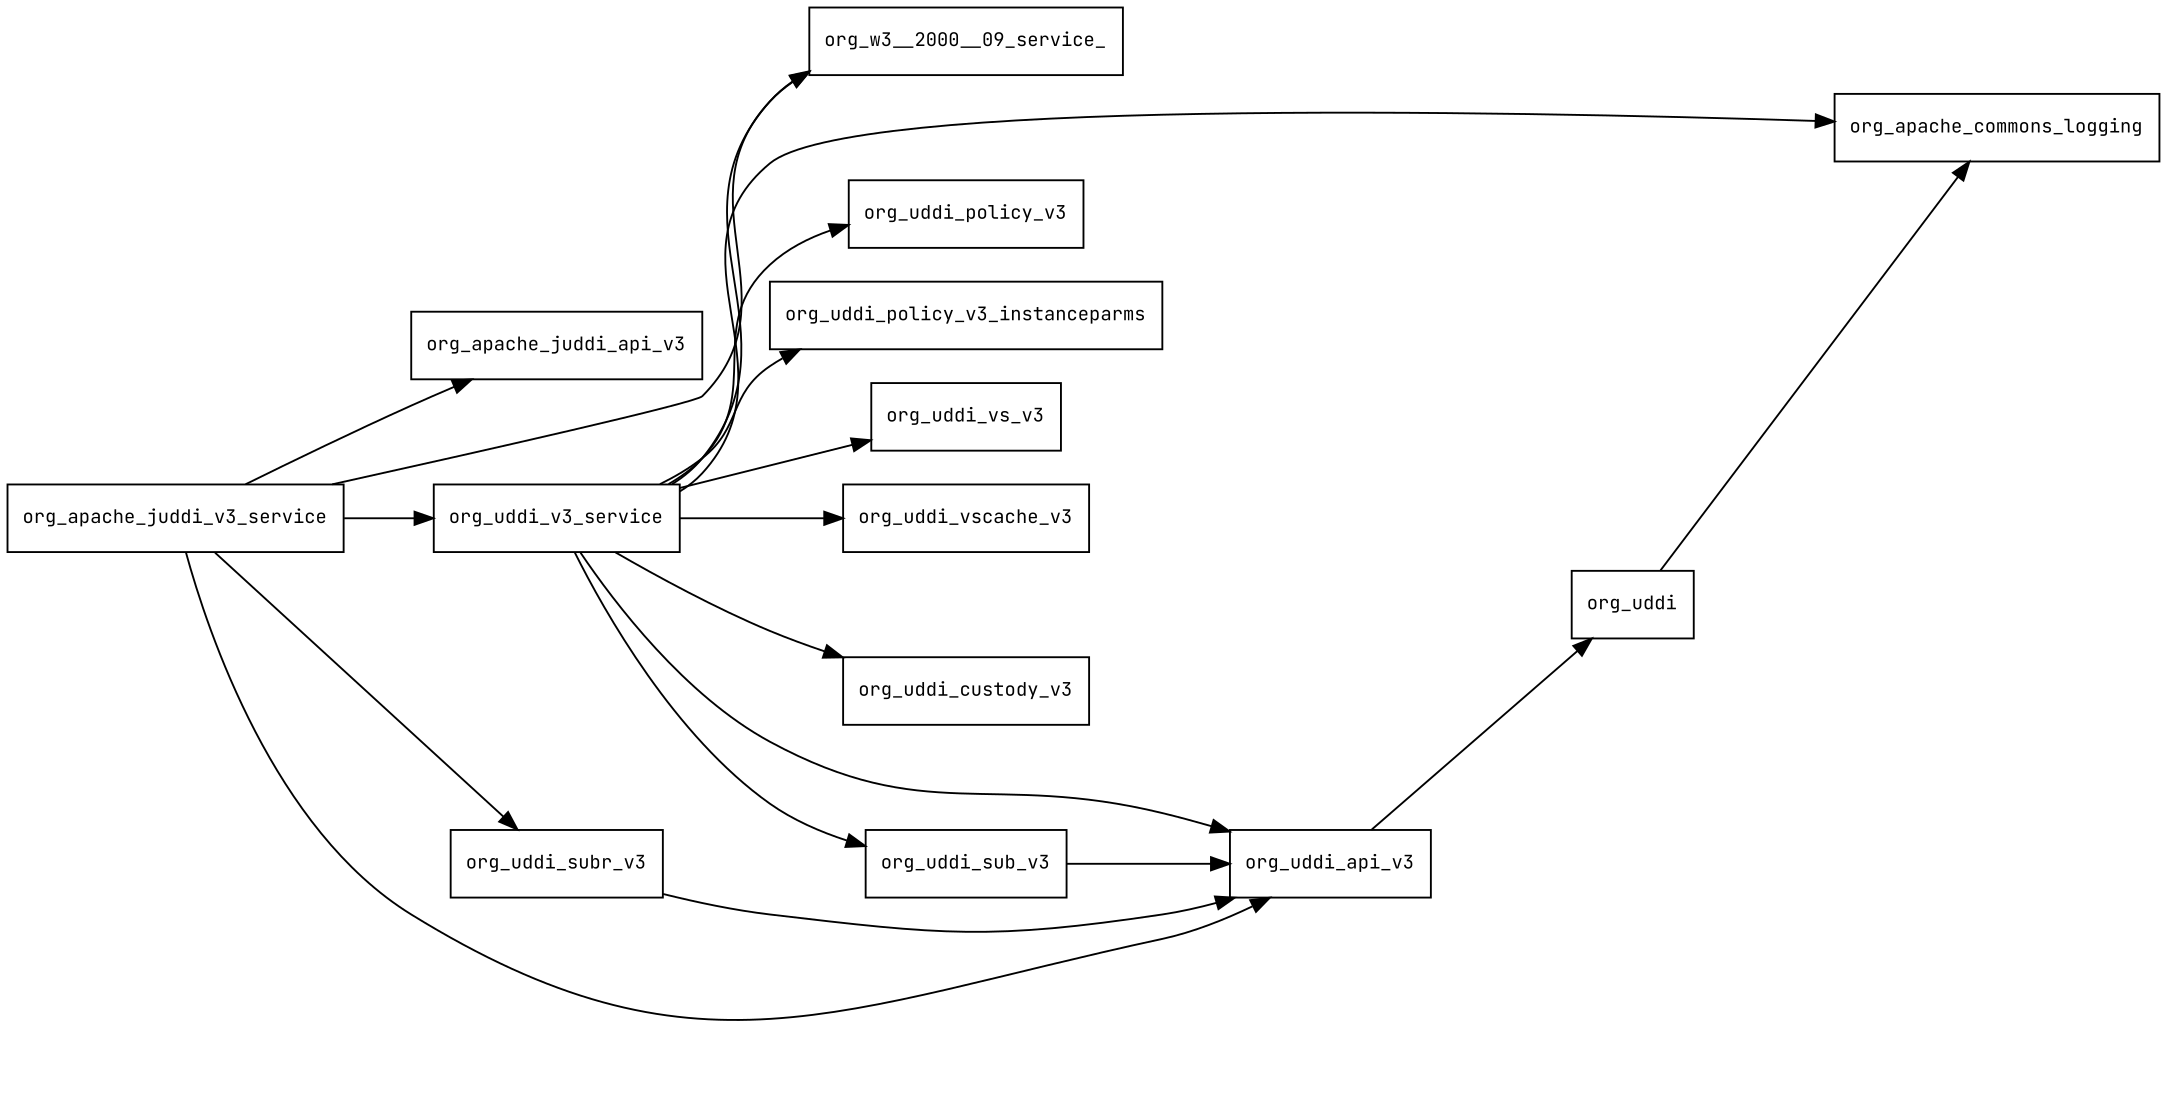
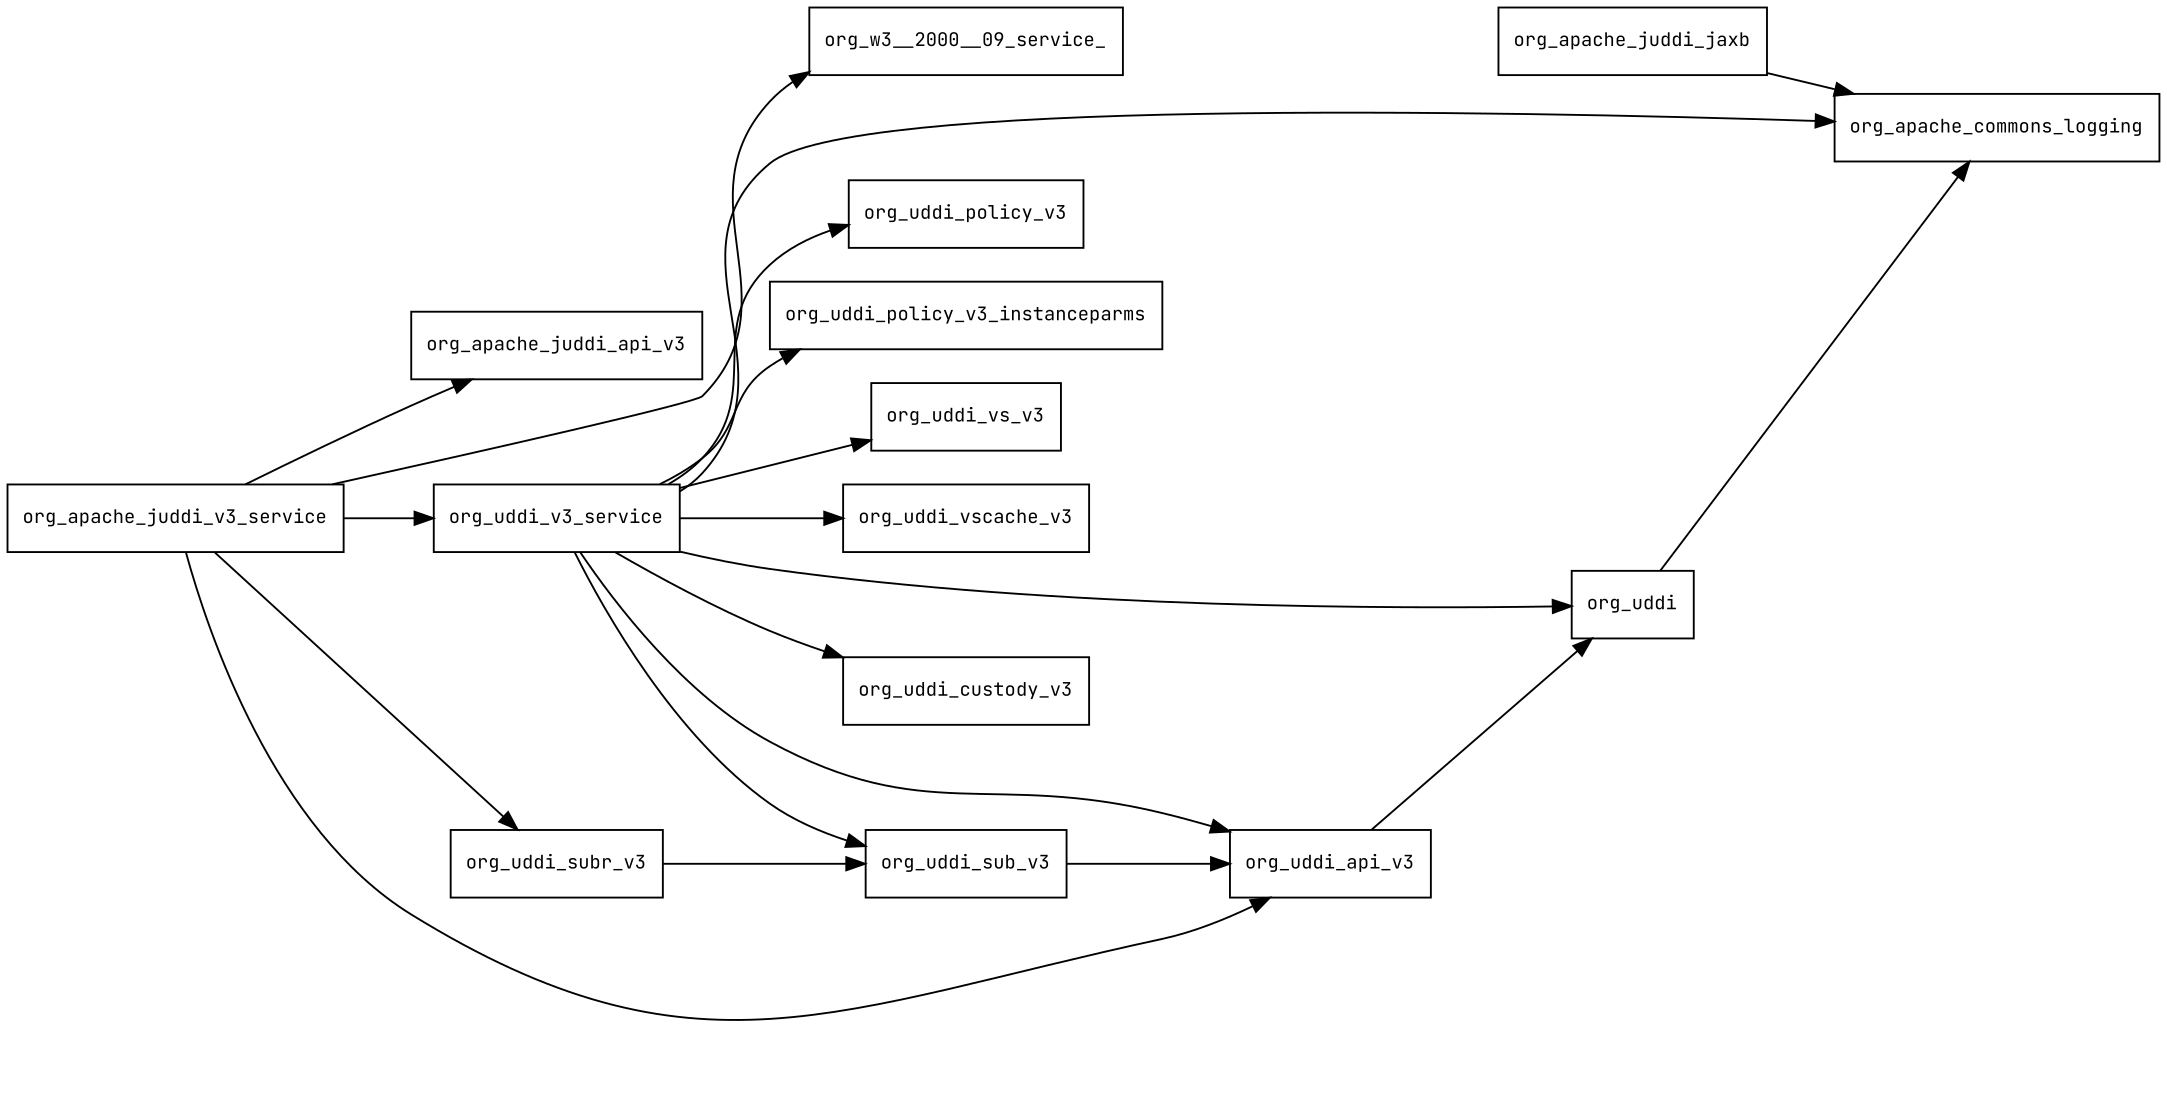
none -> (1633, 41)
(735, 284) -> (1115, 599)
(939, 931) -> (754, 864)
